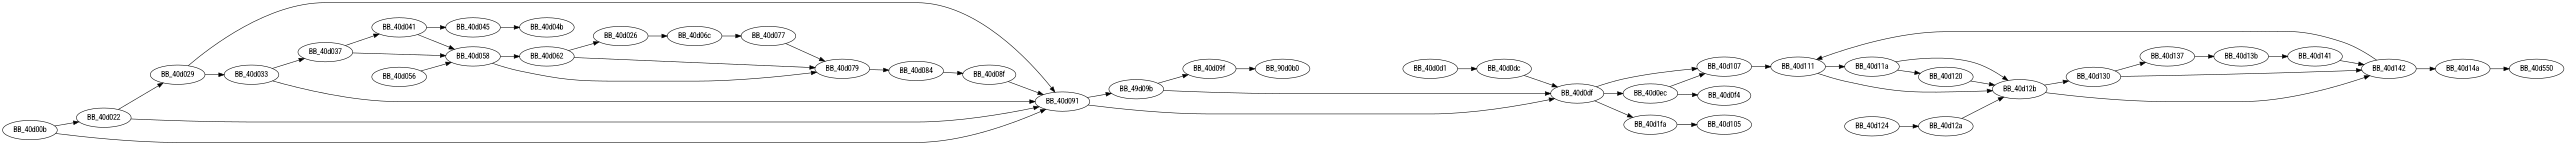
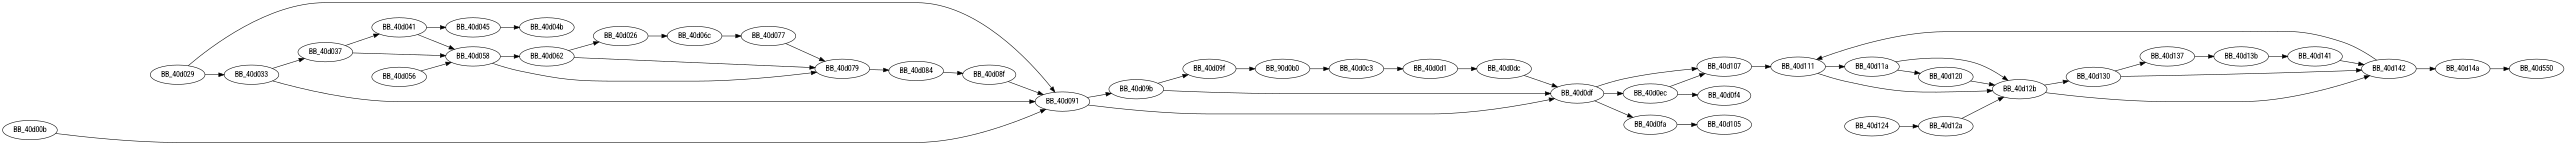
none -> (1356, 69)
(1136, 89) -> (1136, 89)
(104, 118) -> none
(1650, 125) -> (1650, 125)
